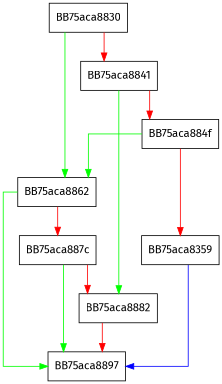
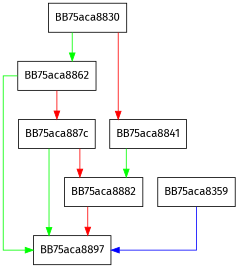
(180, 134) -> none
